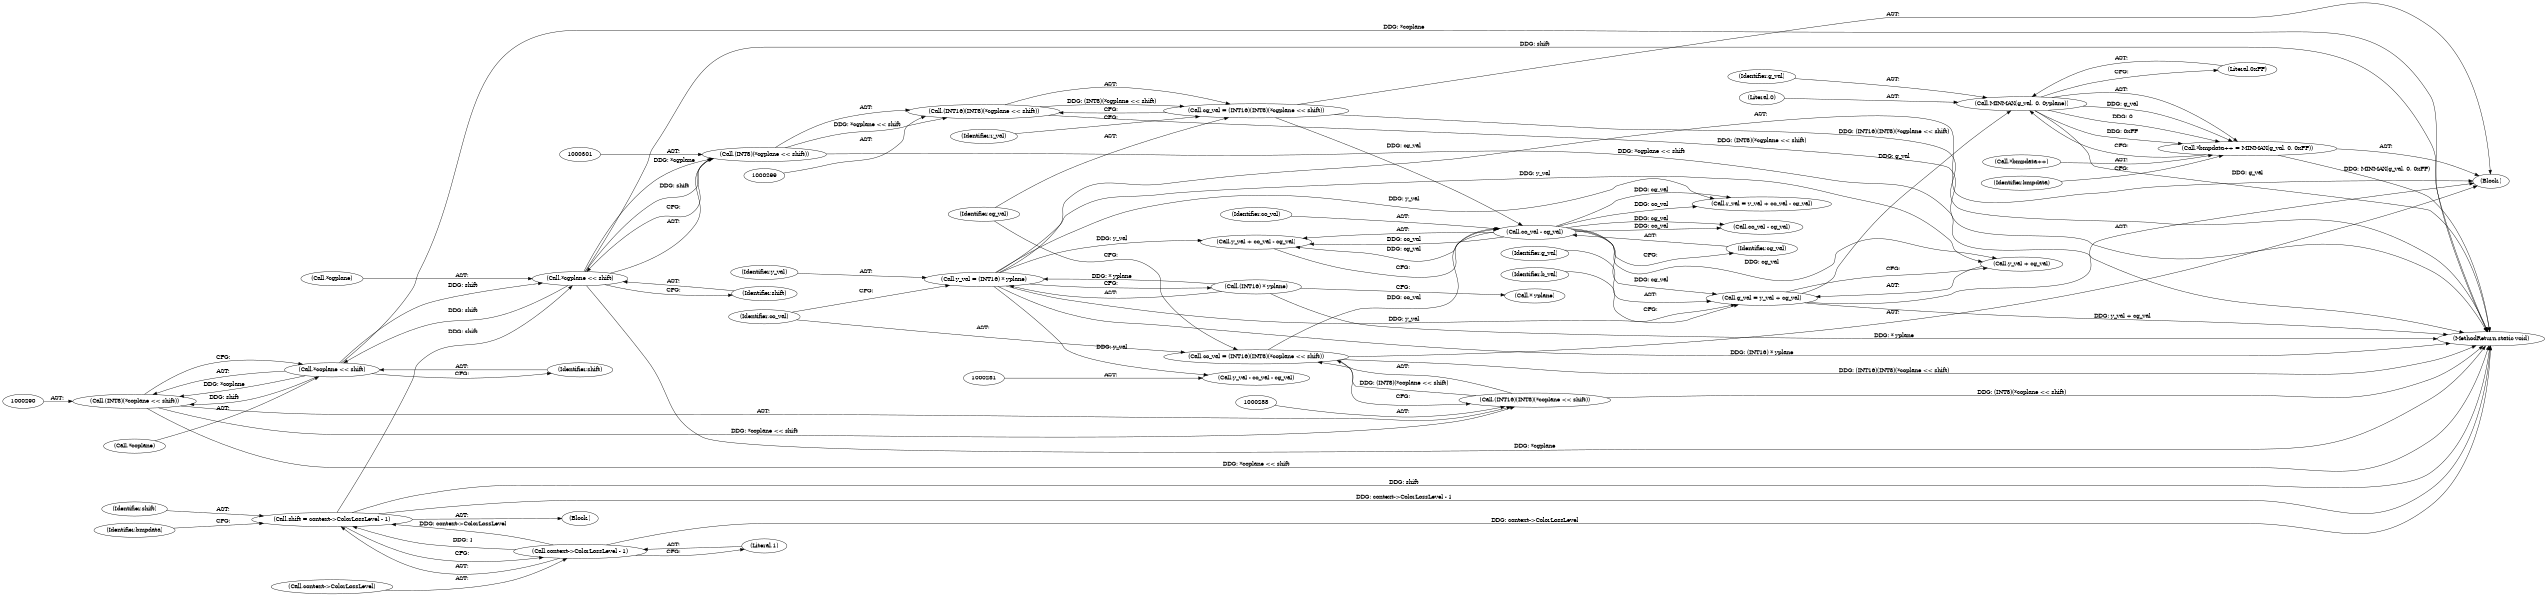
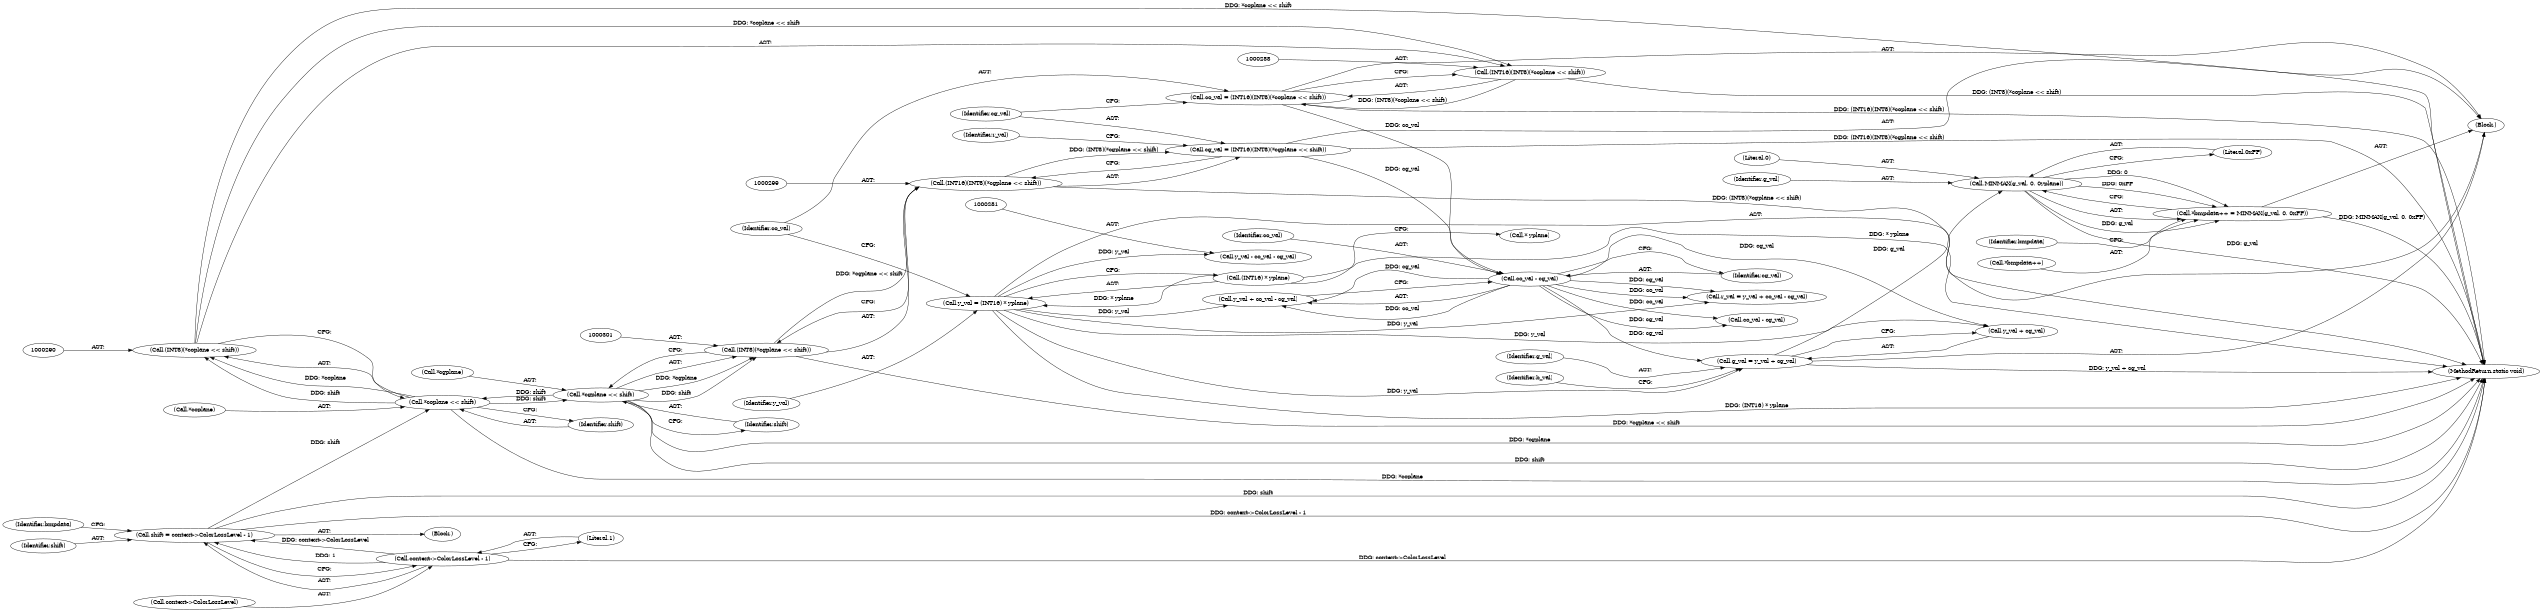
none -> (901, 306)
(419, 362) -> (317, 470)
